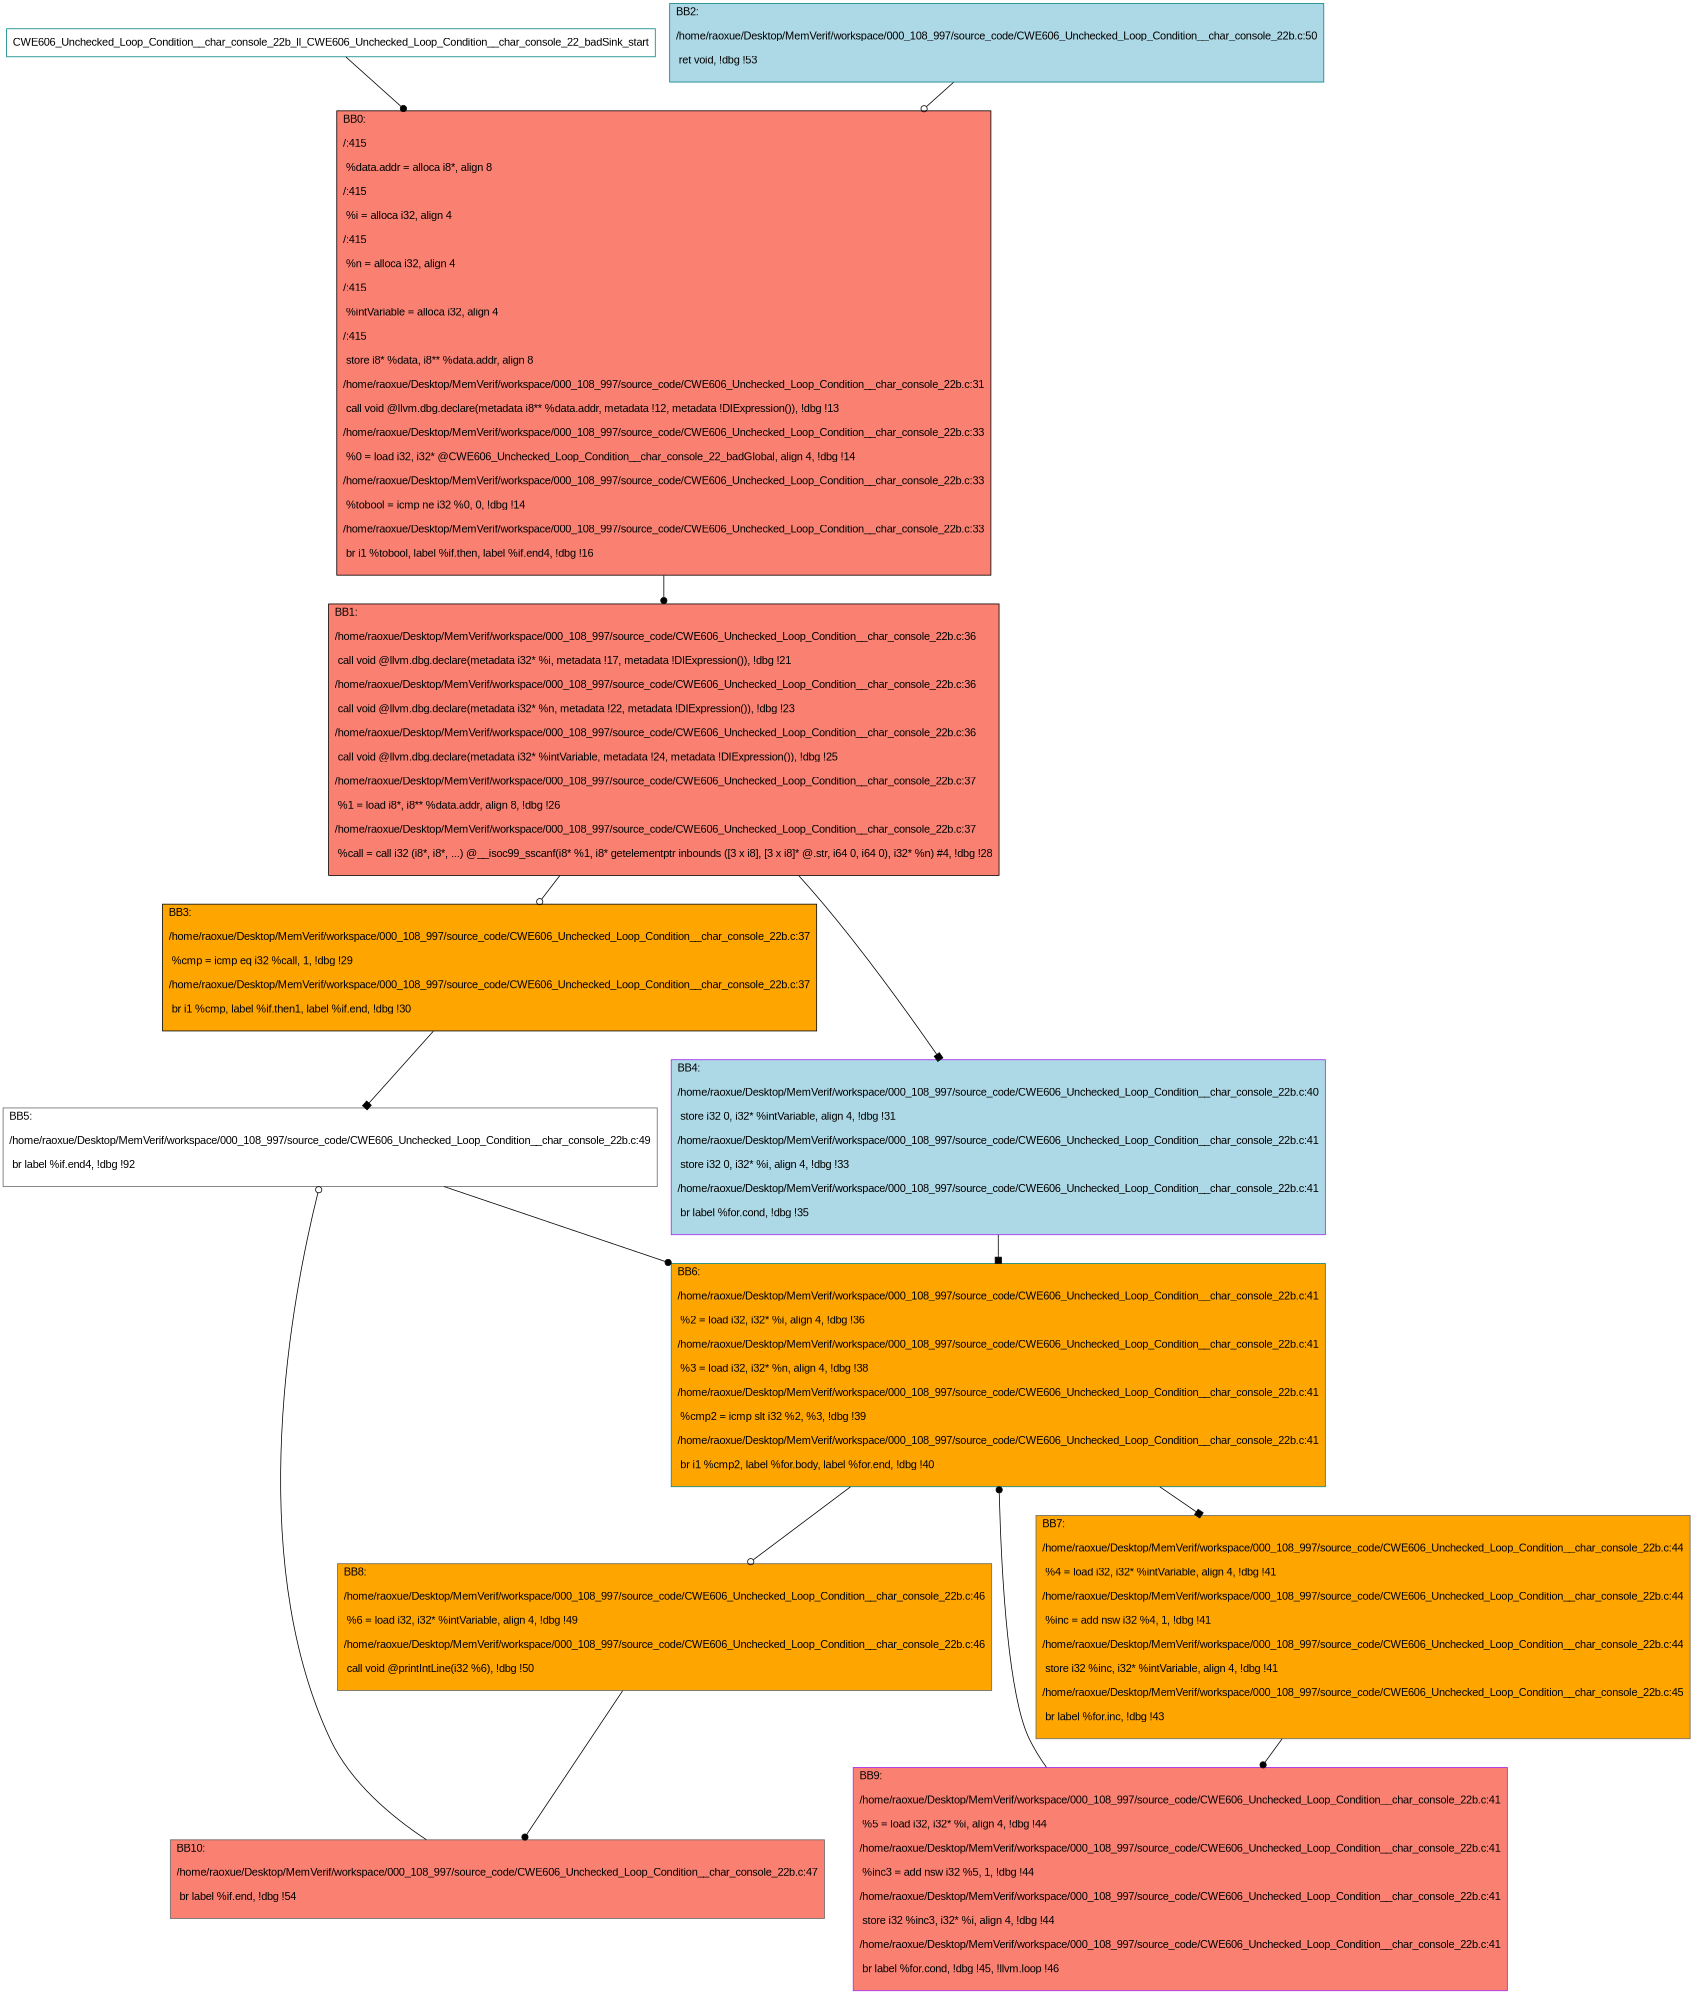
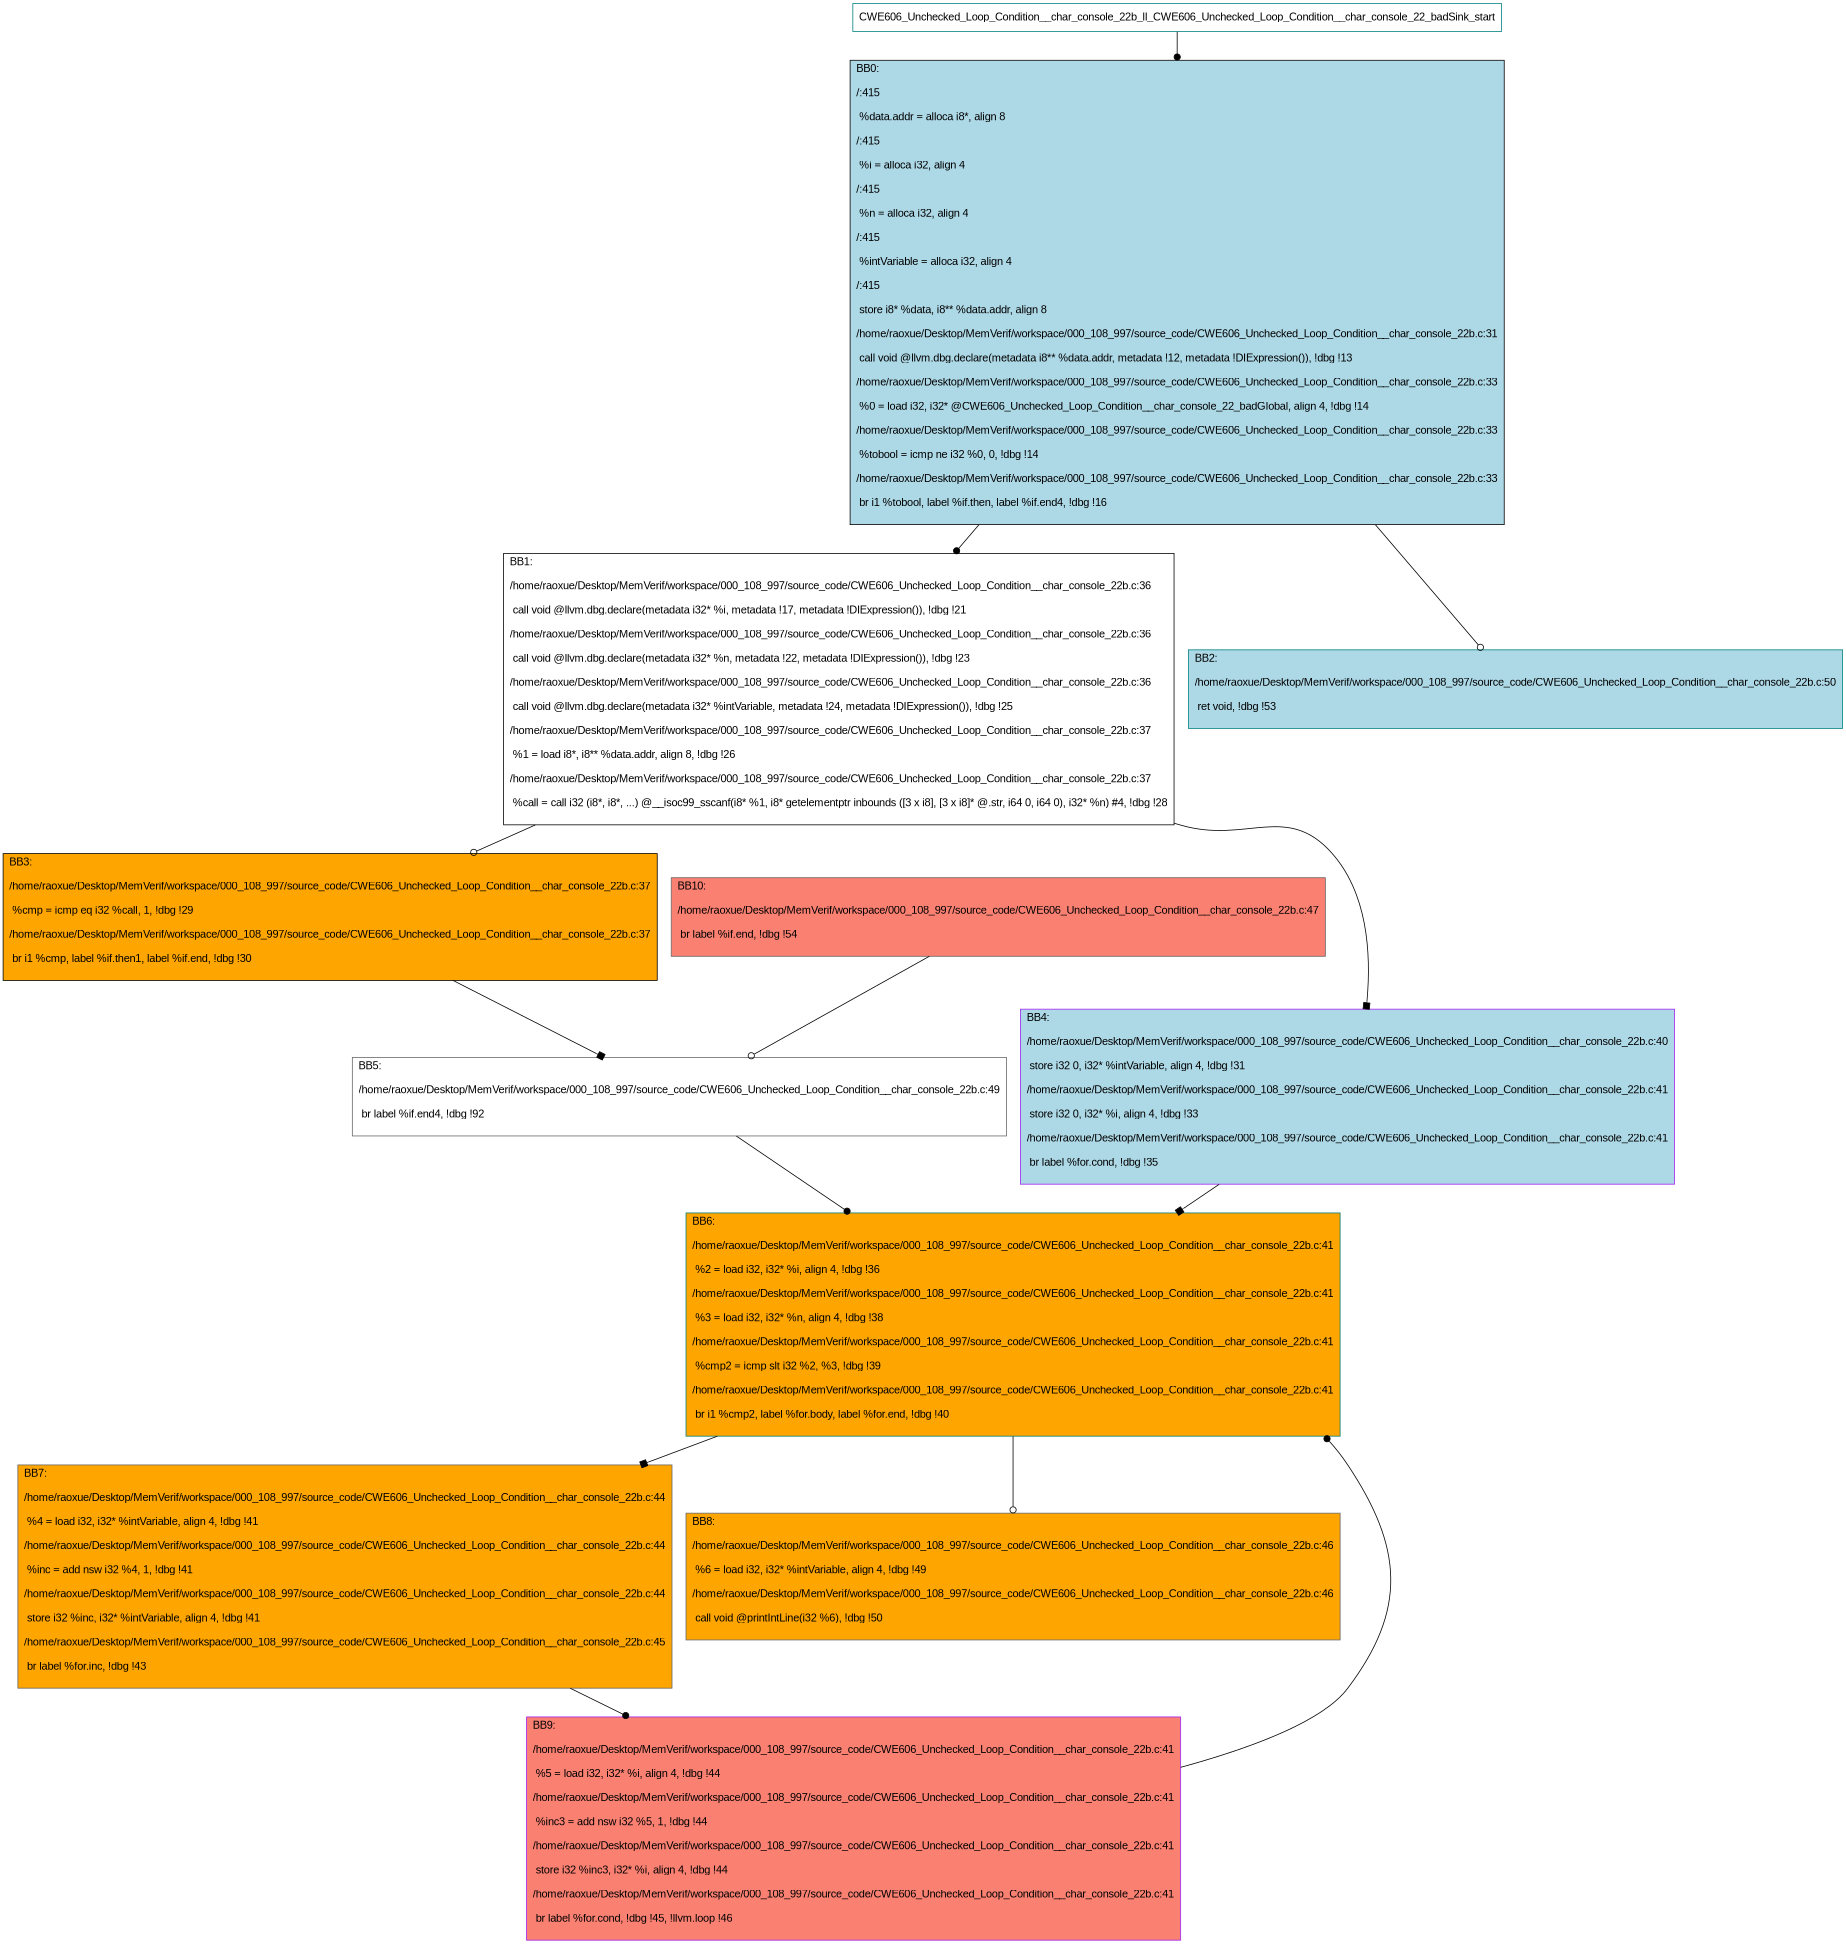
(940, 94) -> (1427, 585)
(664, 343) -> (1177, 292)
(664, 740) -> (839, 689)
(575, 1763) -> none
